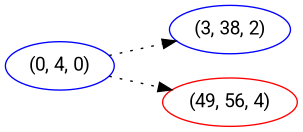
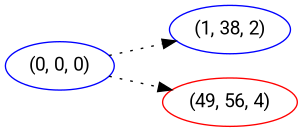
(230, 30) -> (230, 30)
(60, 66) -> (60, 66)
